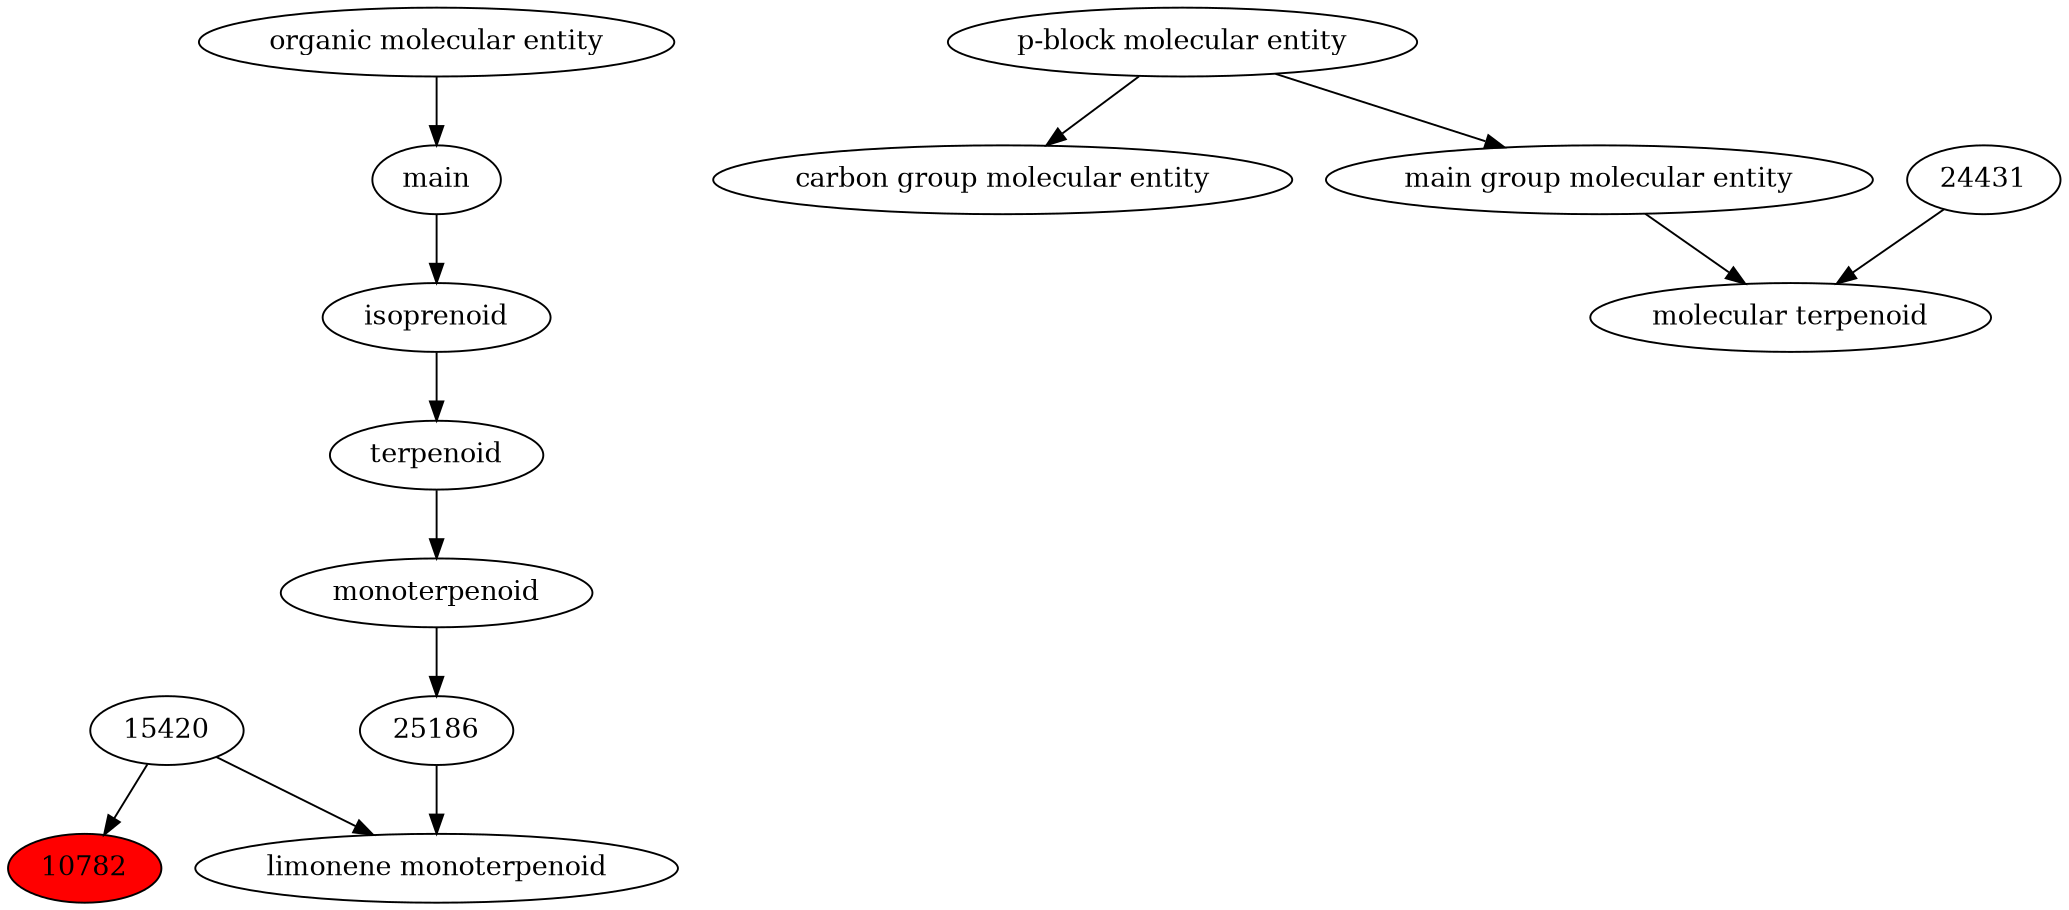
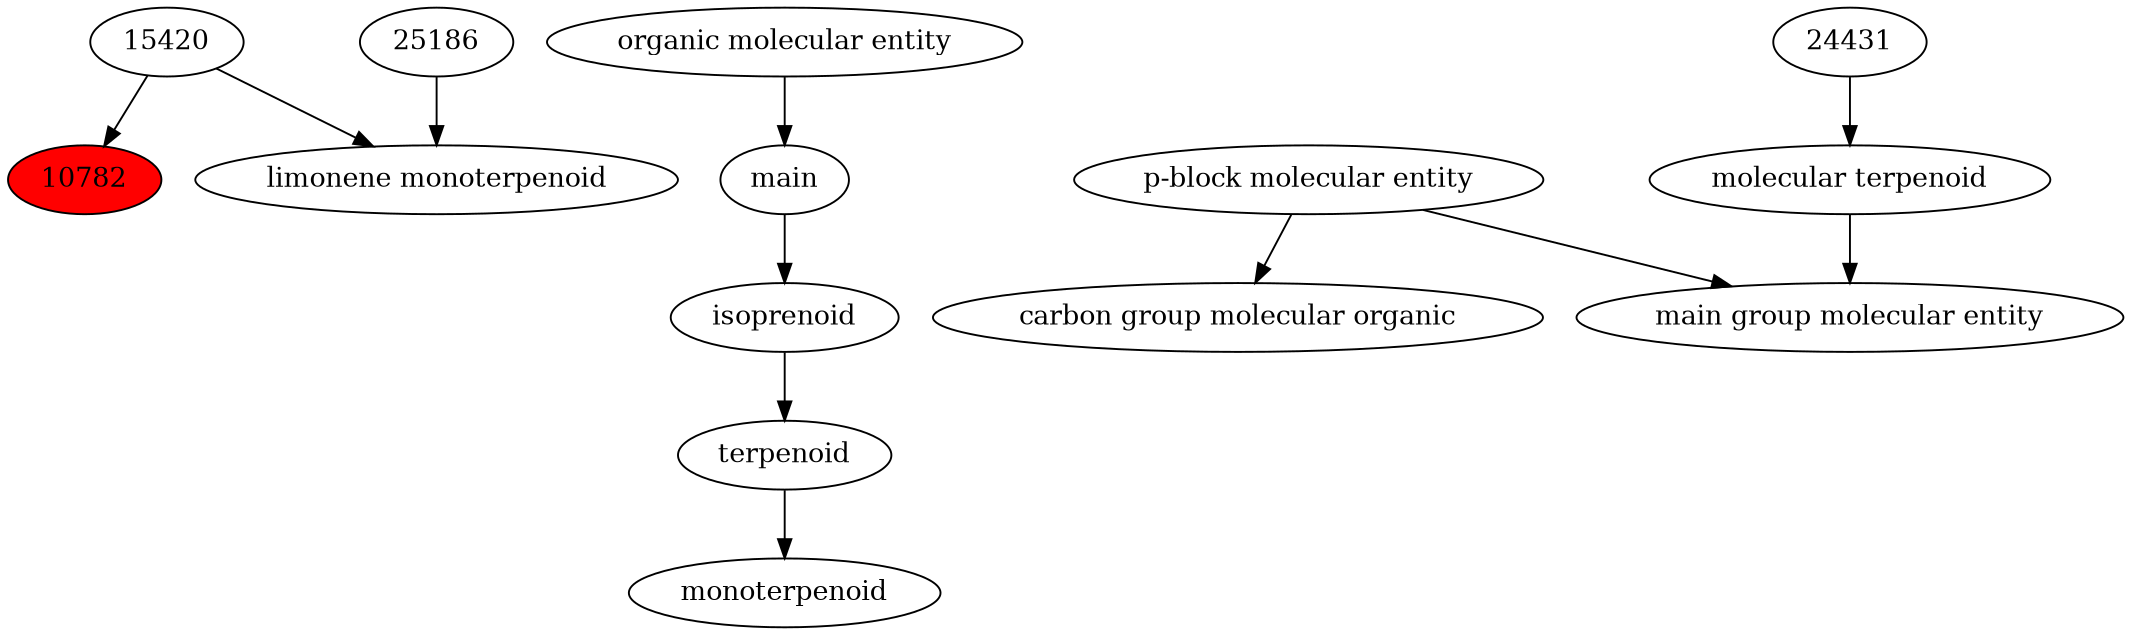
(1003, 180) -> (1238, 317)
(1687, 243) -> (1850, 239)
(437, 652) -> none
